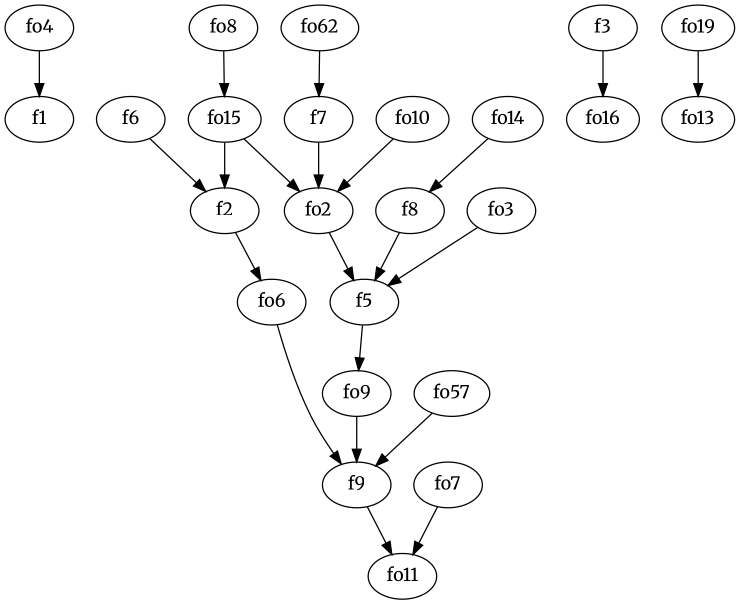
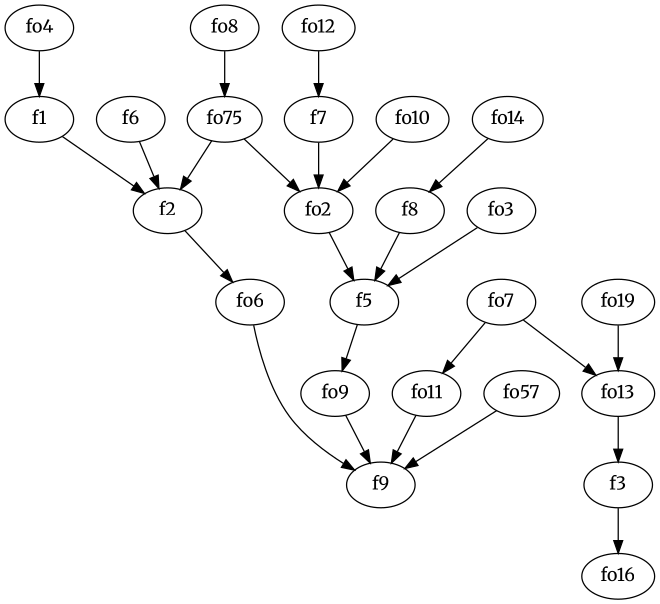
(320, 28) -> (319, 28)
(225, 119) -> (225, 119)
none -> (98, 161)
none -> (554, 344)
none -> (618, 433)
(377, 525) -> (407, 434)
